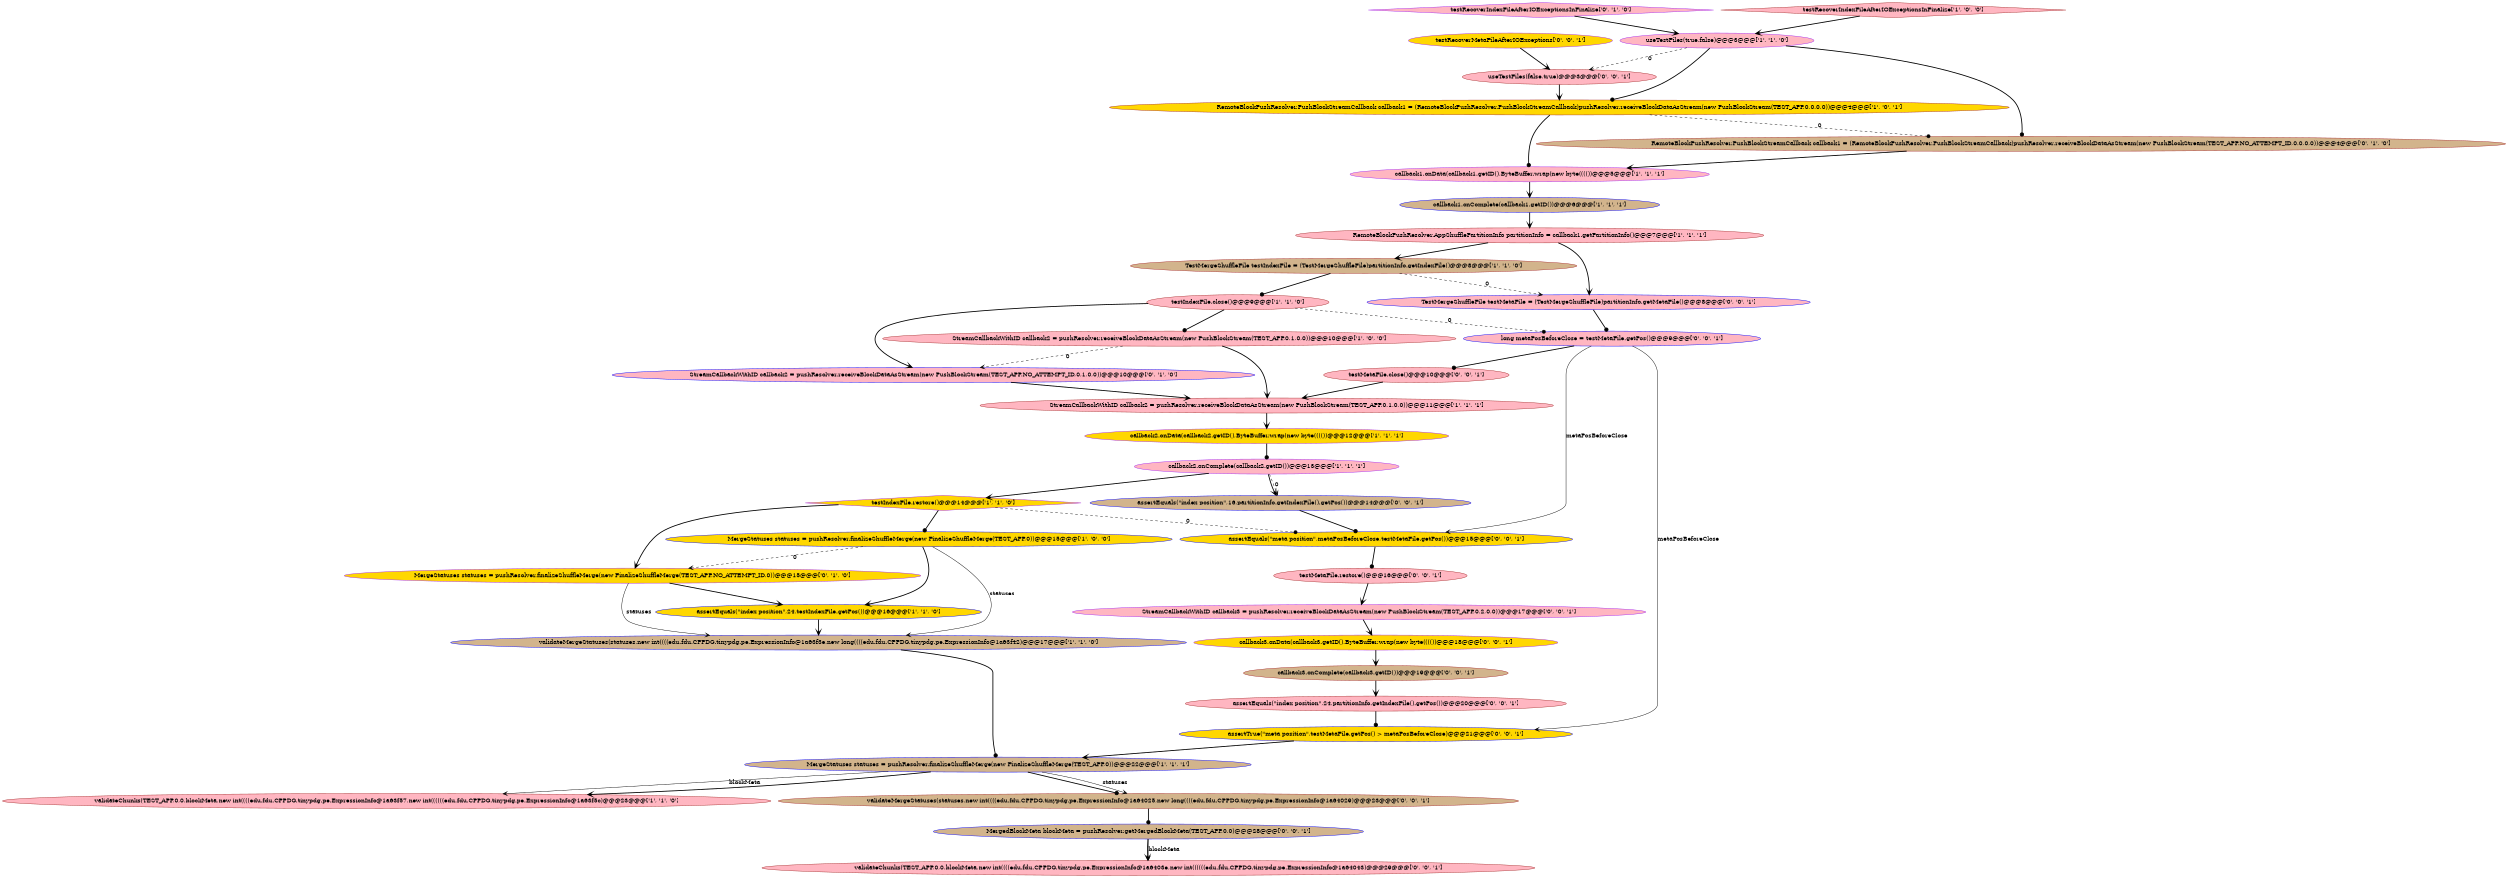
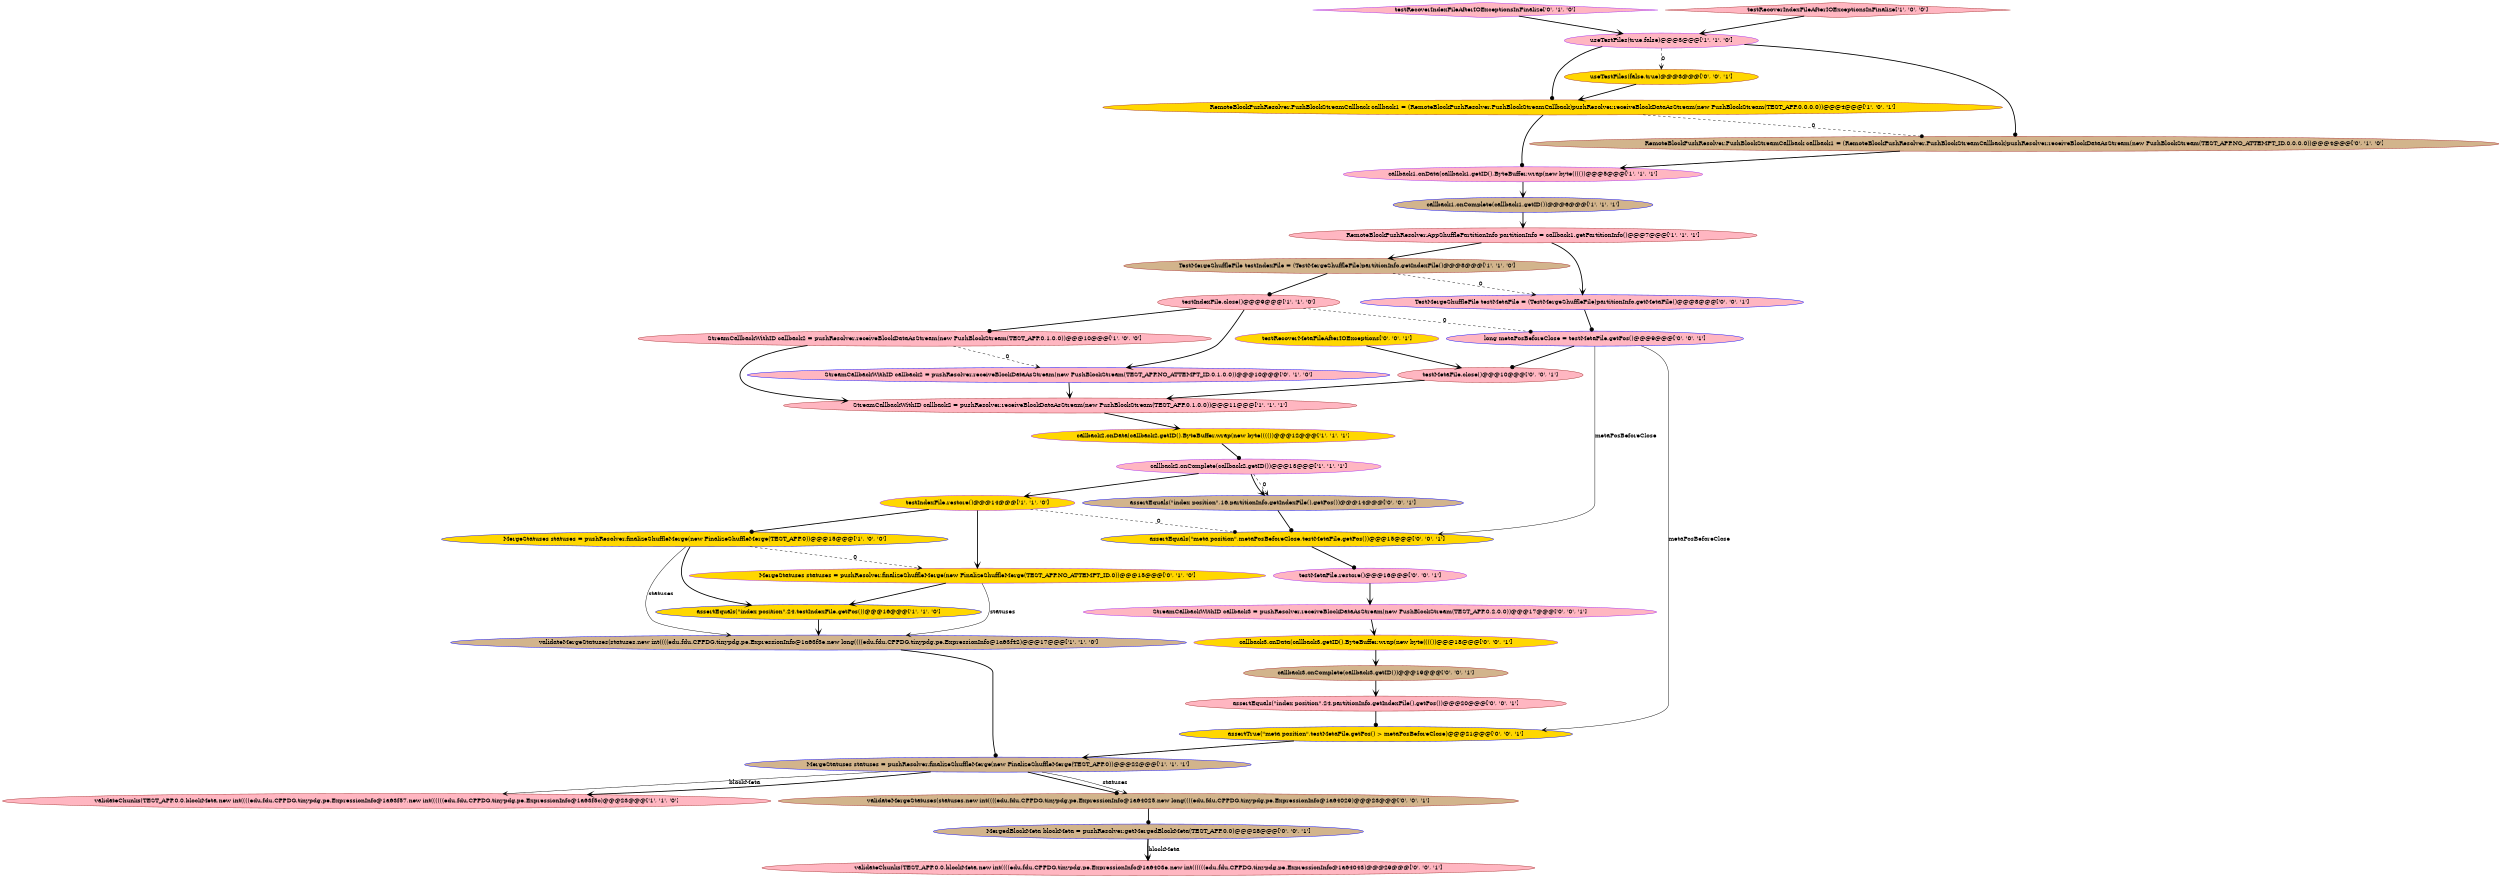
(1533, 57) -> (1412, 356)
(1559, 77) -> (1661, 77)
(943, 503) -> (977, 503)
(1370, 576) -> (1370, 576)
